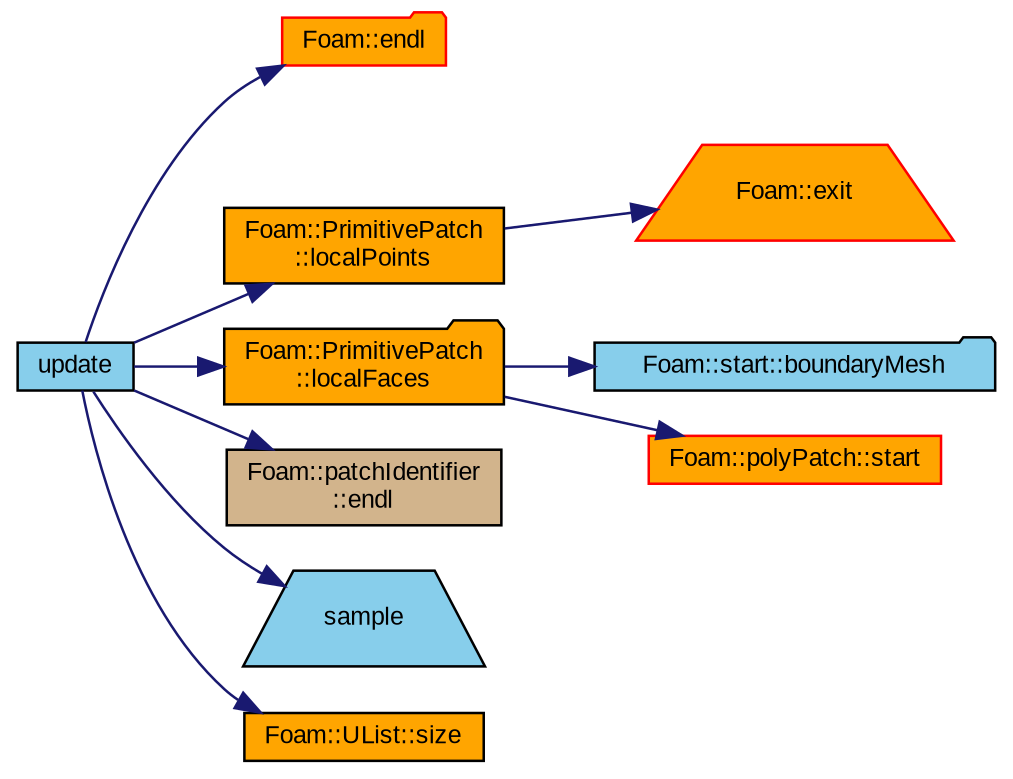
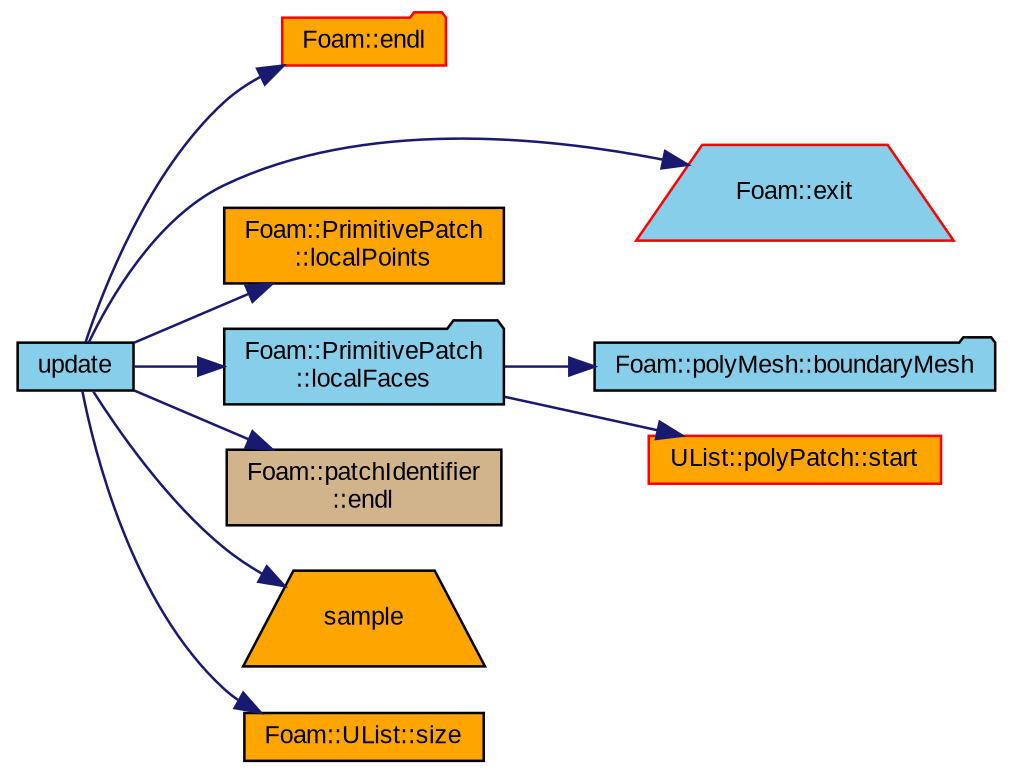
(795, 193) -> (795, 193)
(568, 221) -> (336, 150)
(364, 367) -> (364, 367)
(795, 367) -> (795, 367)
(795, 460) -> (795, 460)
(364, 619) -> (364, 619)
